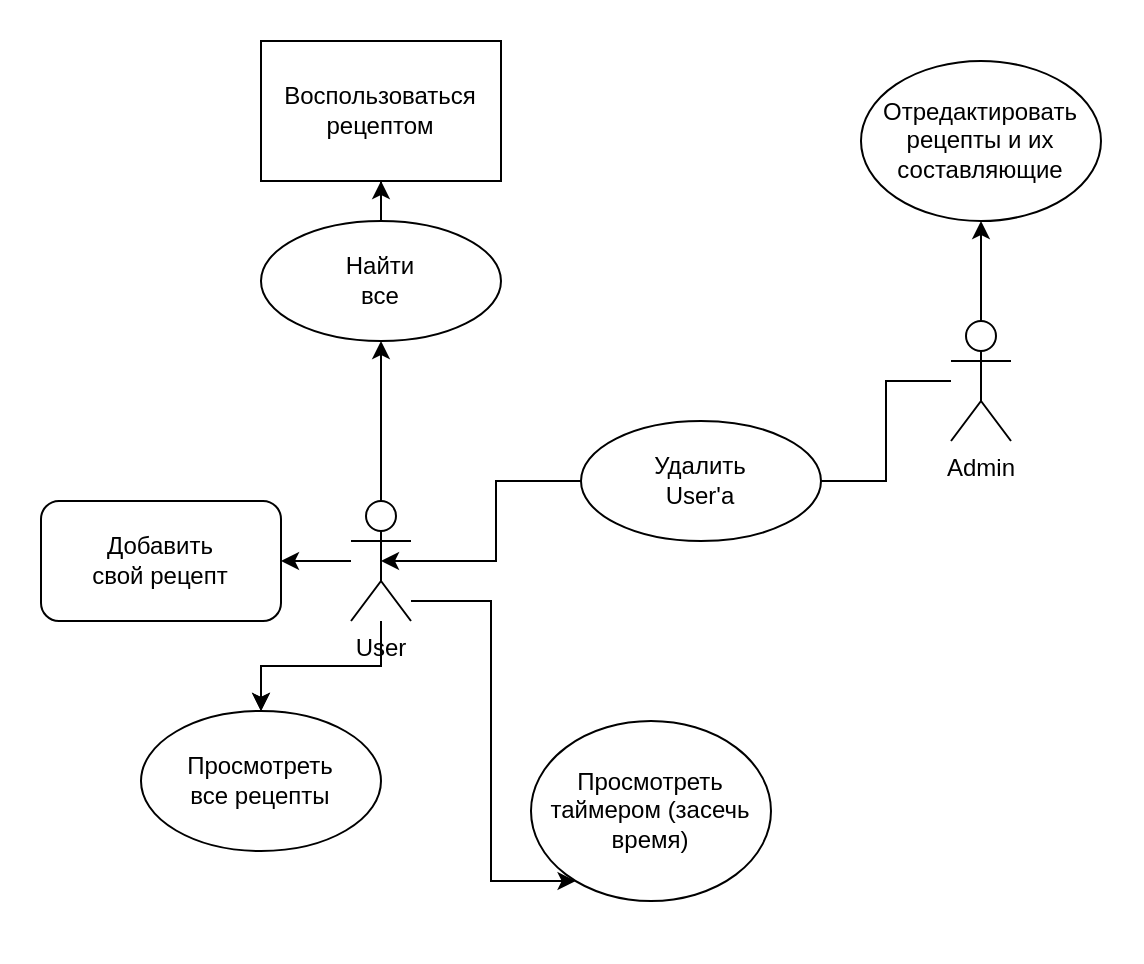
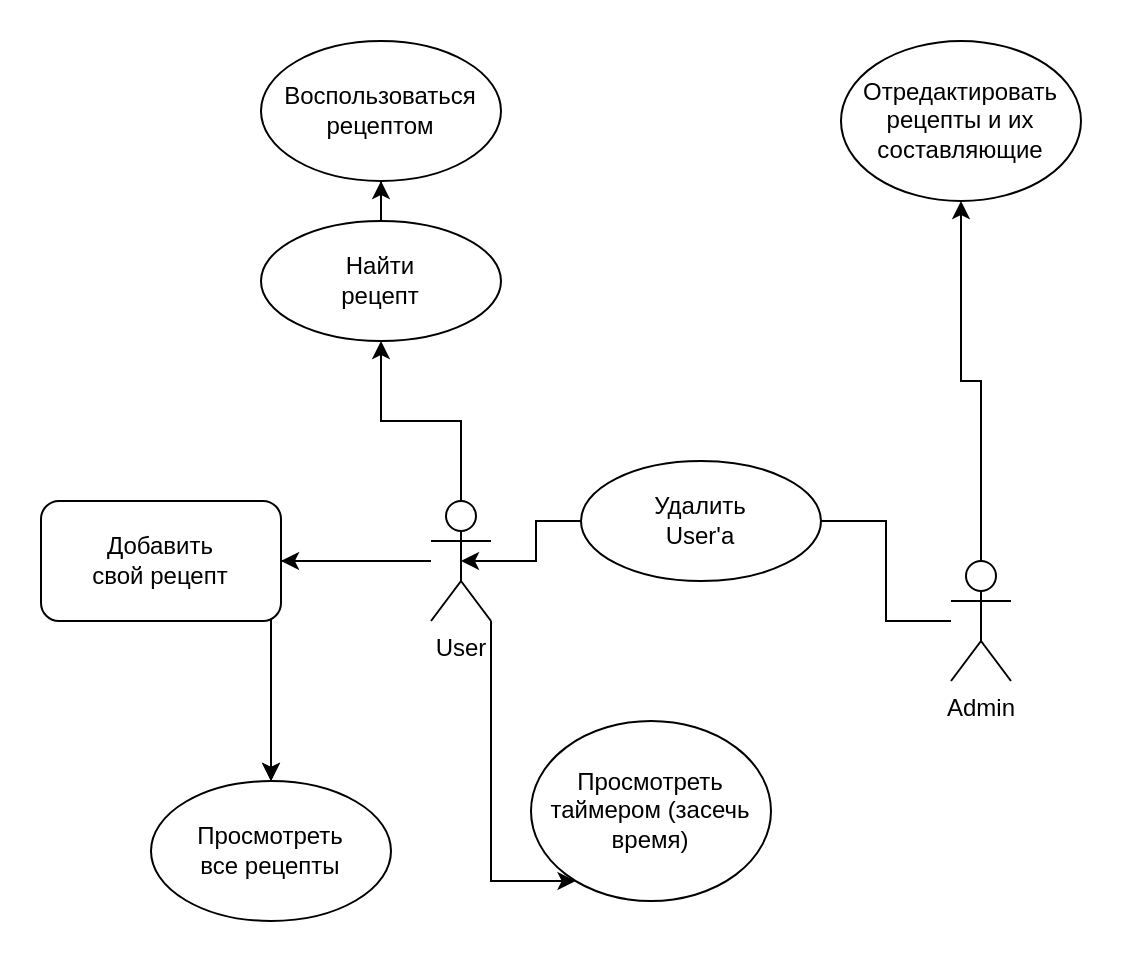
(381, 111) -> (381, 111)
(981, 141) -> (961, 121)
(381, 281) -> (381, 281)
(981, 381) -> (981, 621)
(701, 481) -> (701, 521)
(381, 561) -> (461, 561)
(261, 781) -> (271, 851)
